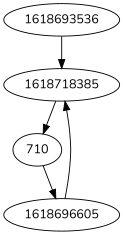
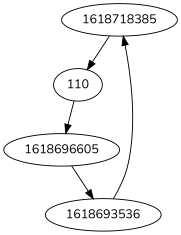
(37, 150) -> (78, 85)
(71, 154) -> (80, 179)
